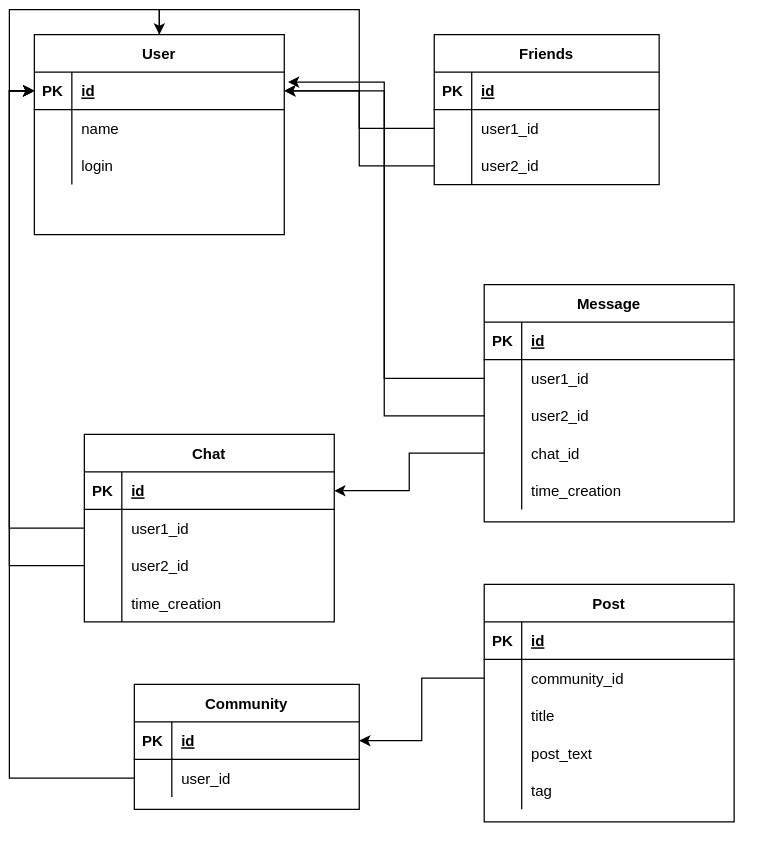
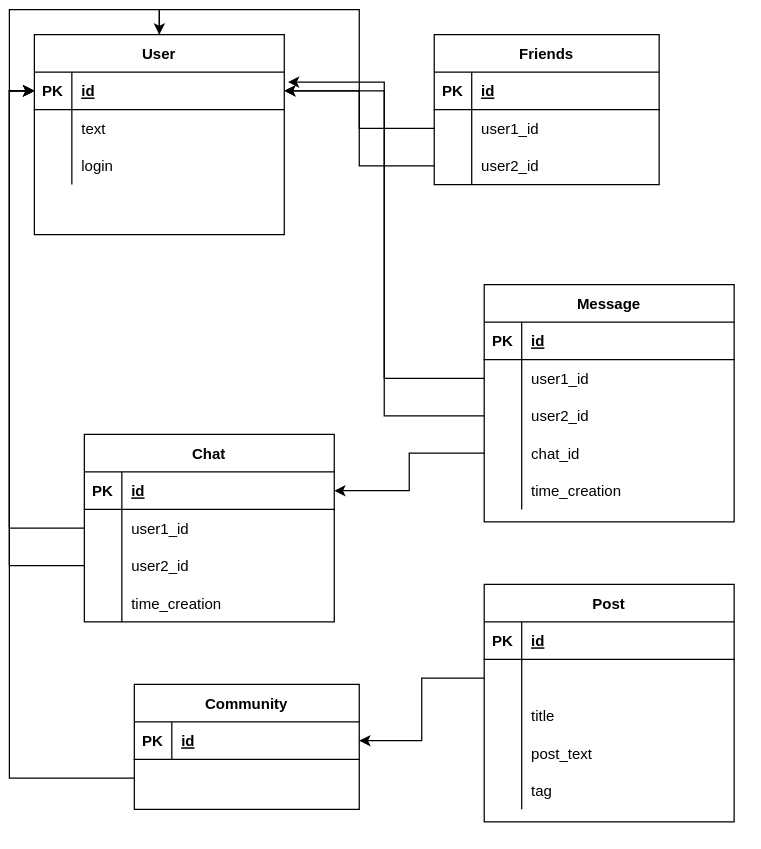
(98, 129) -> (98, 129)
(628, 678) -> none
(266, 778) -> none
